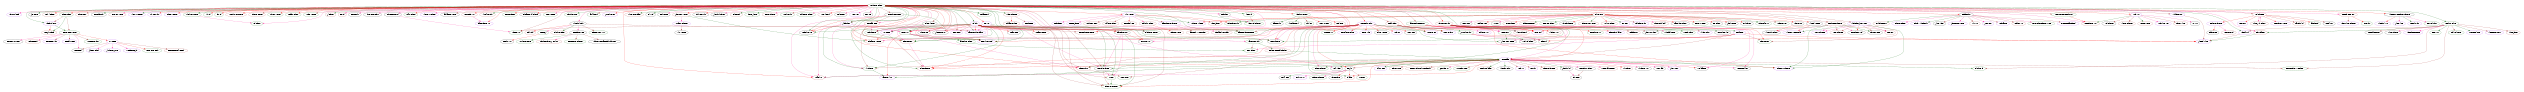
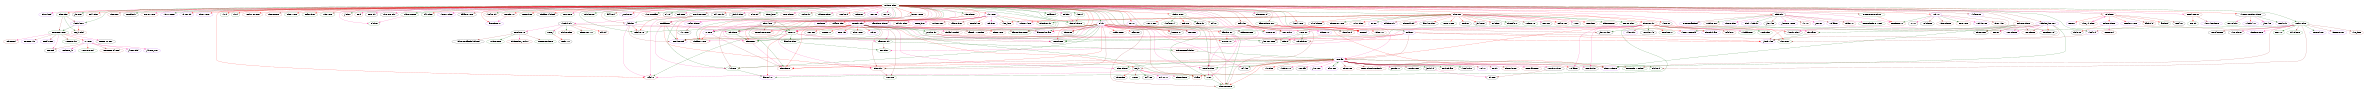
(2064, 15) -> (1872, 15)
(516, 33) -> none
(1348, 33) -> none
(1742, 69) -> (1590, 69)
